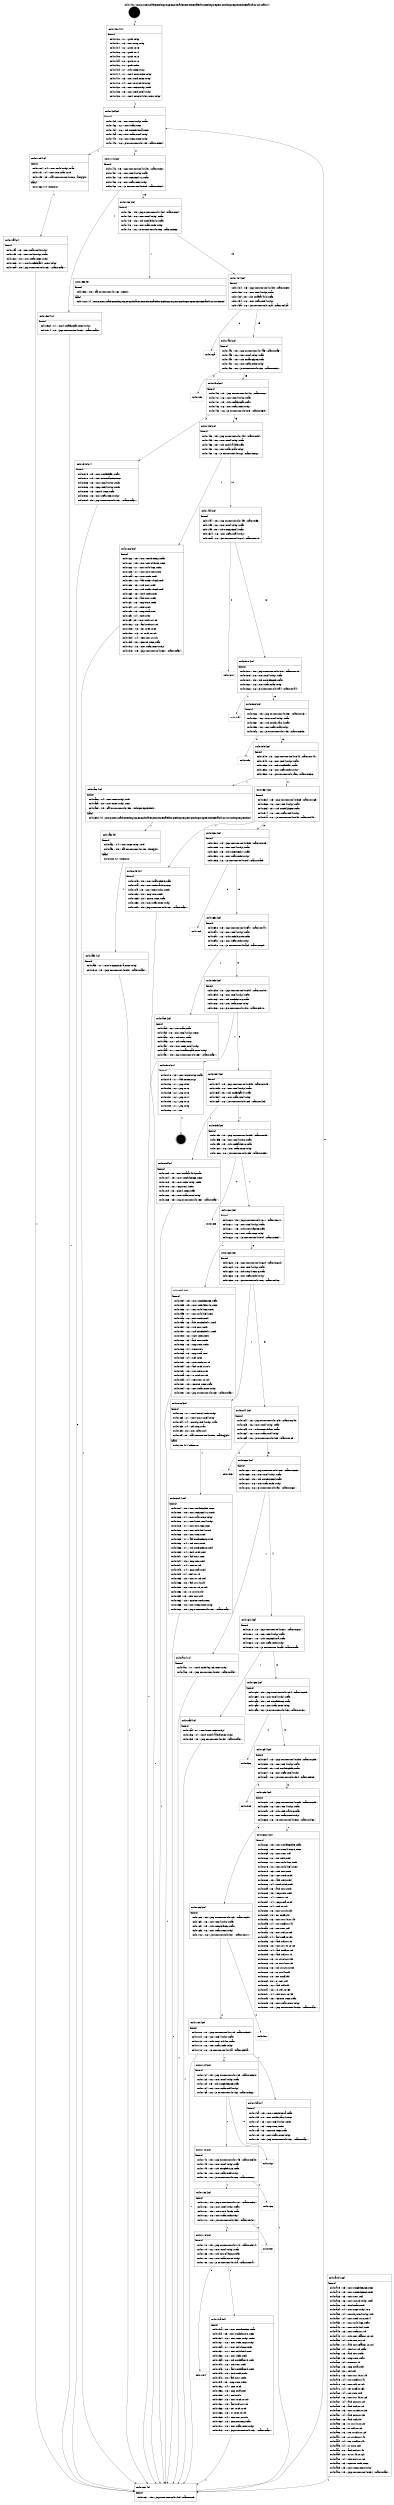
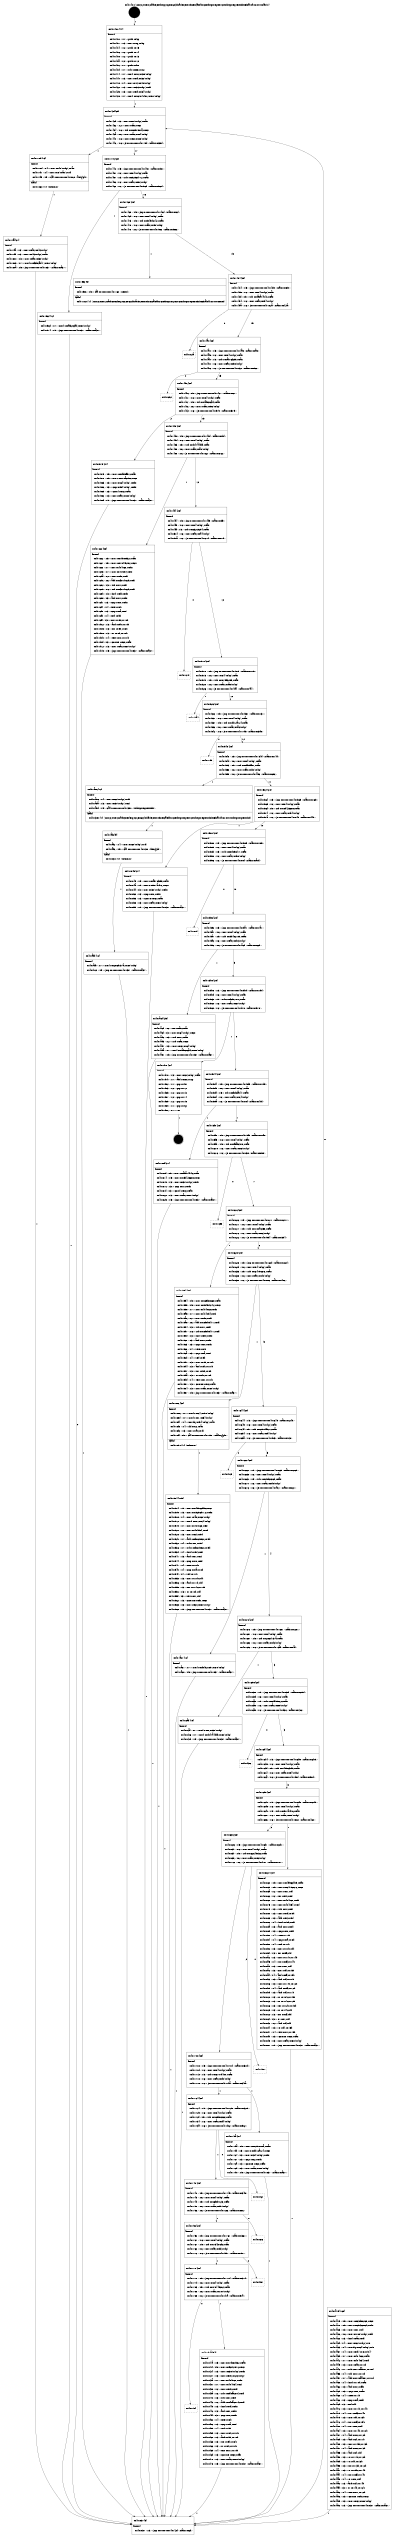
(246, 1806) -> none
(190, 2268) -> (291, 2320)
